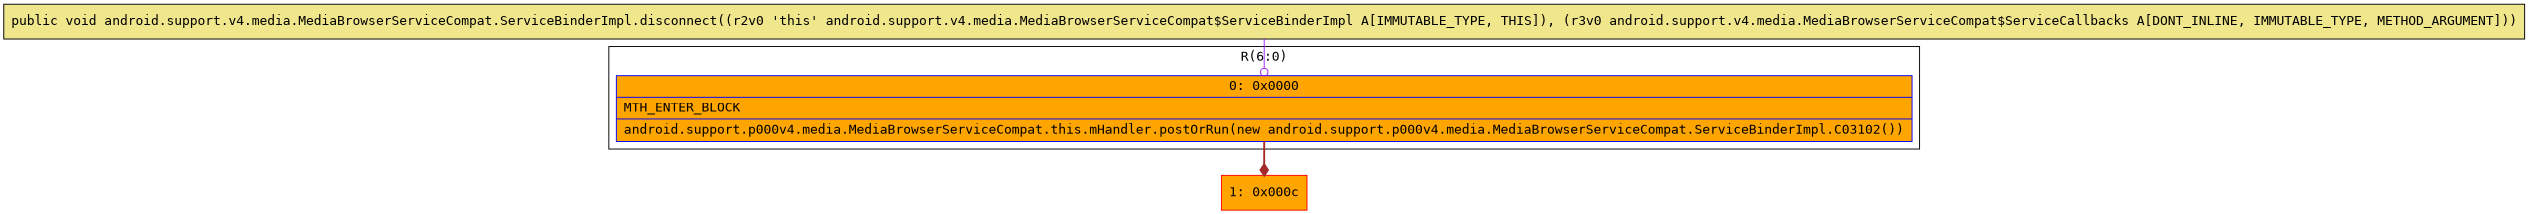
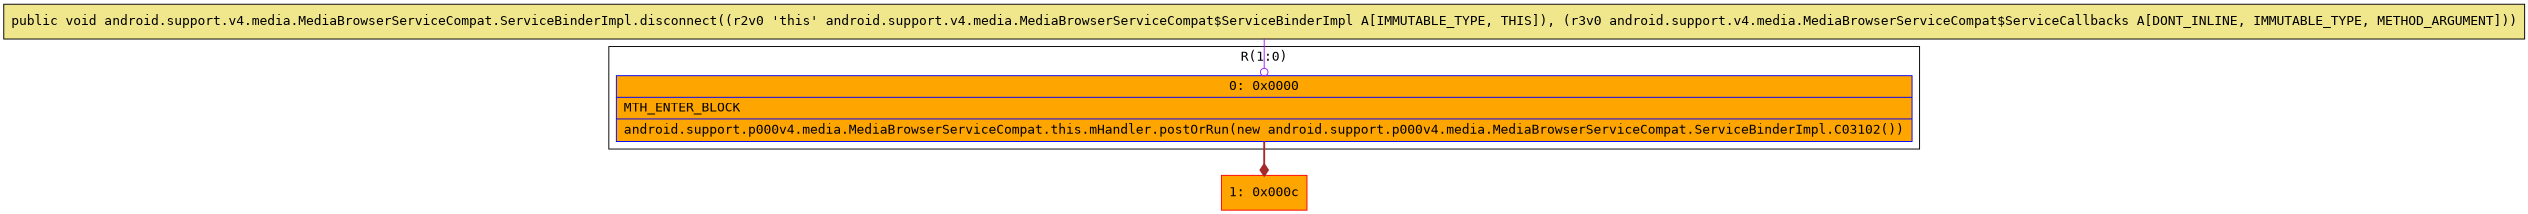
(1264, 57) -> (1264, 57)
